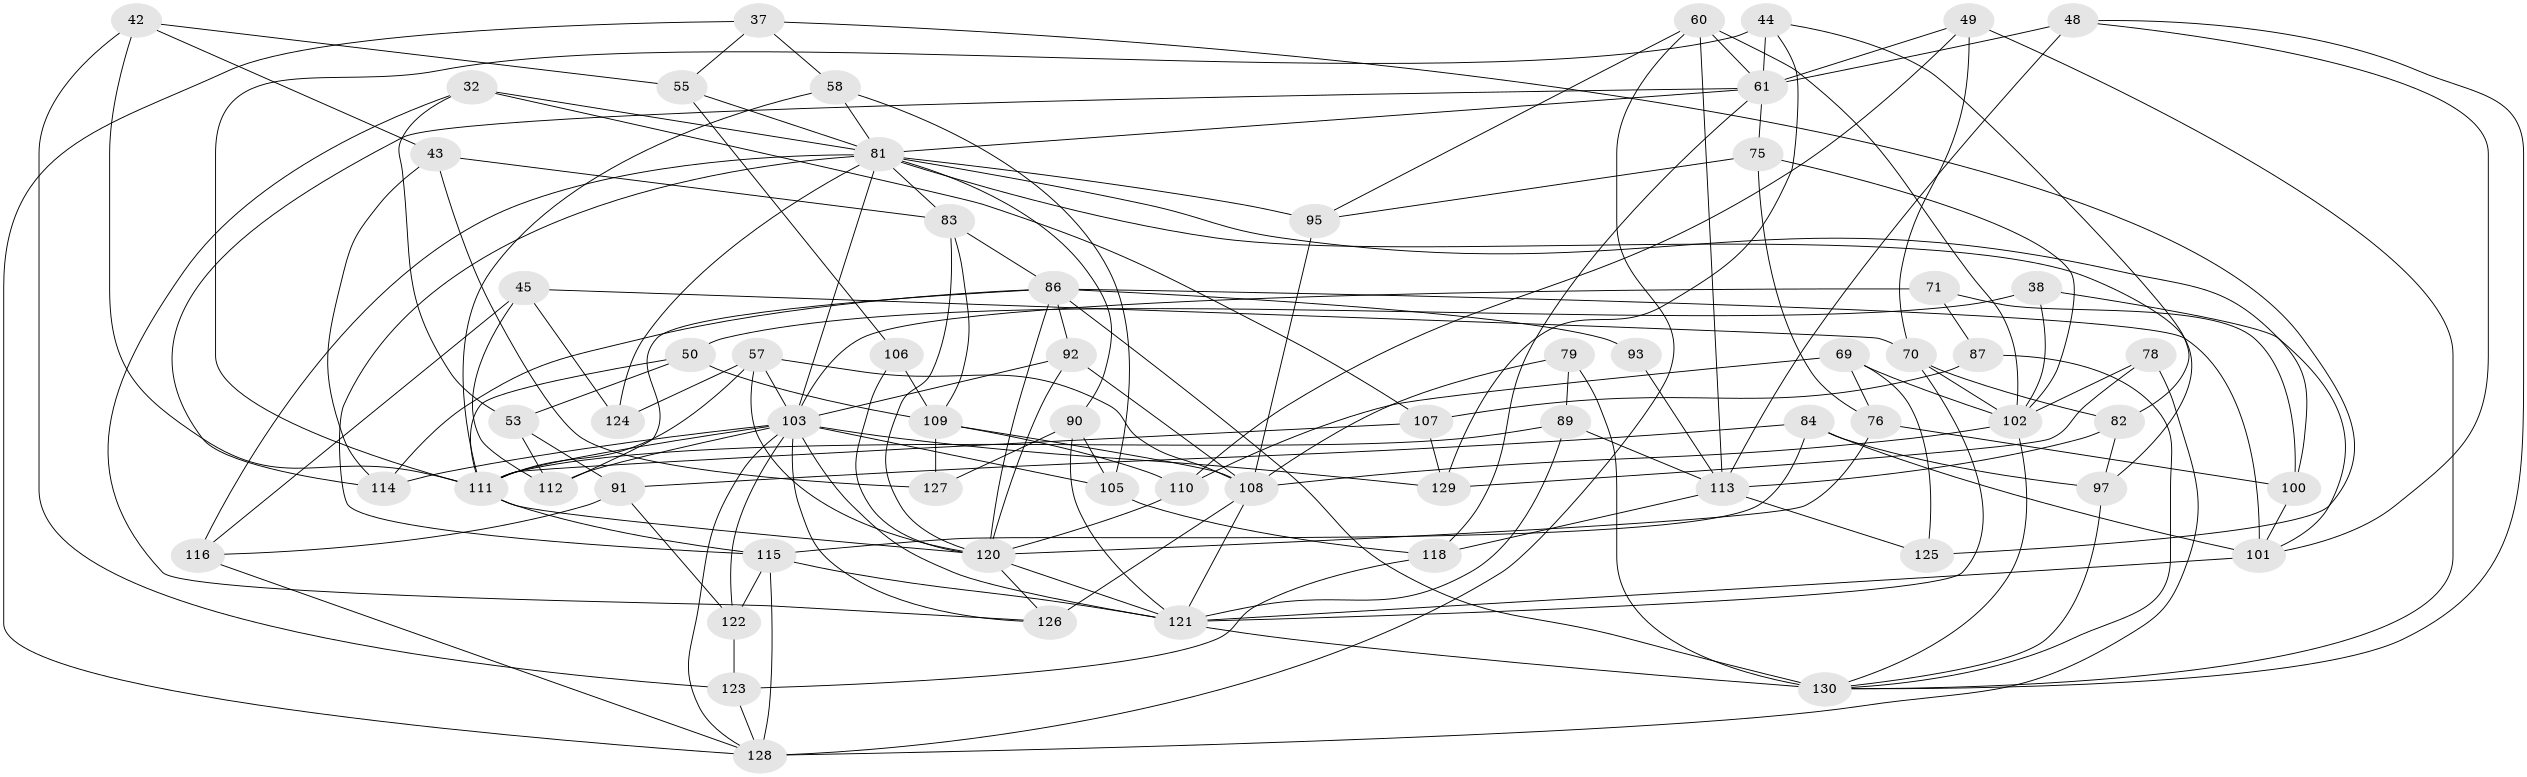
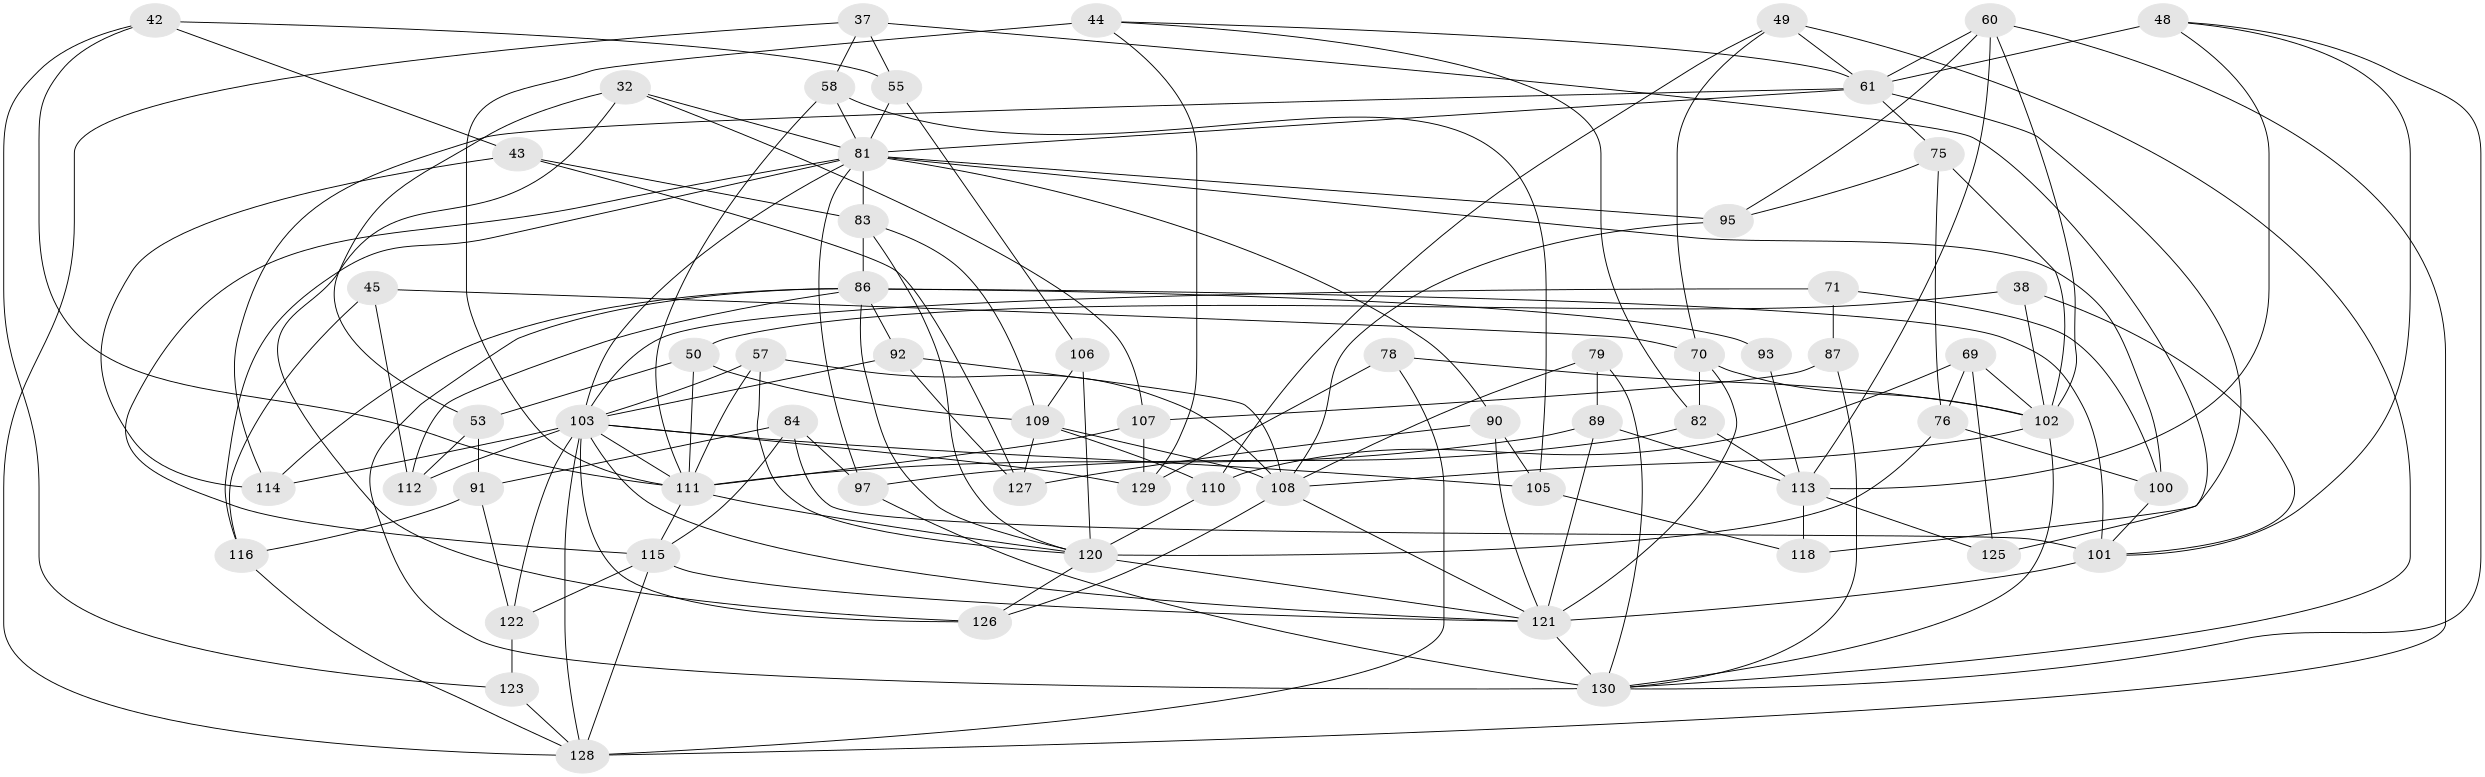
(618, 422) -> none
(1020, 457) -> (958, 423)
(1096, 665) -> none
